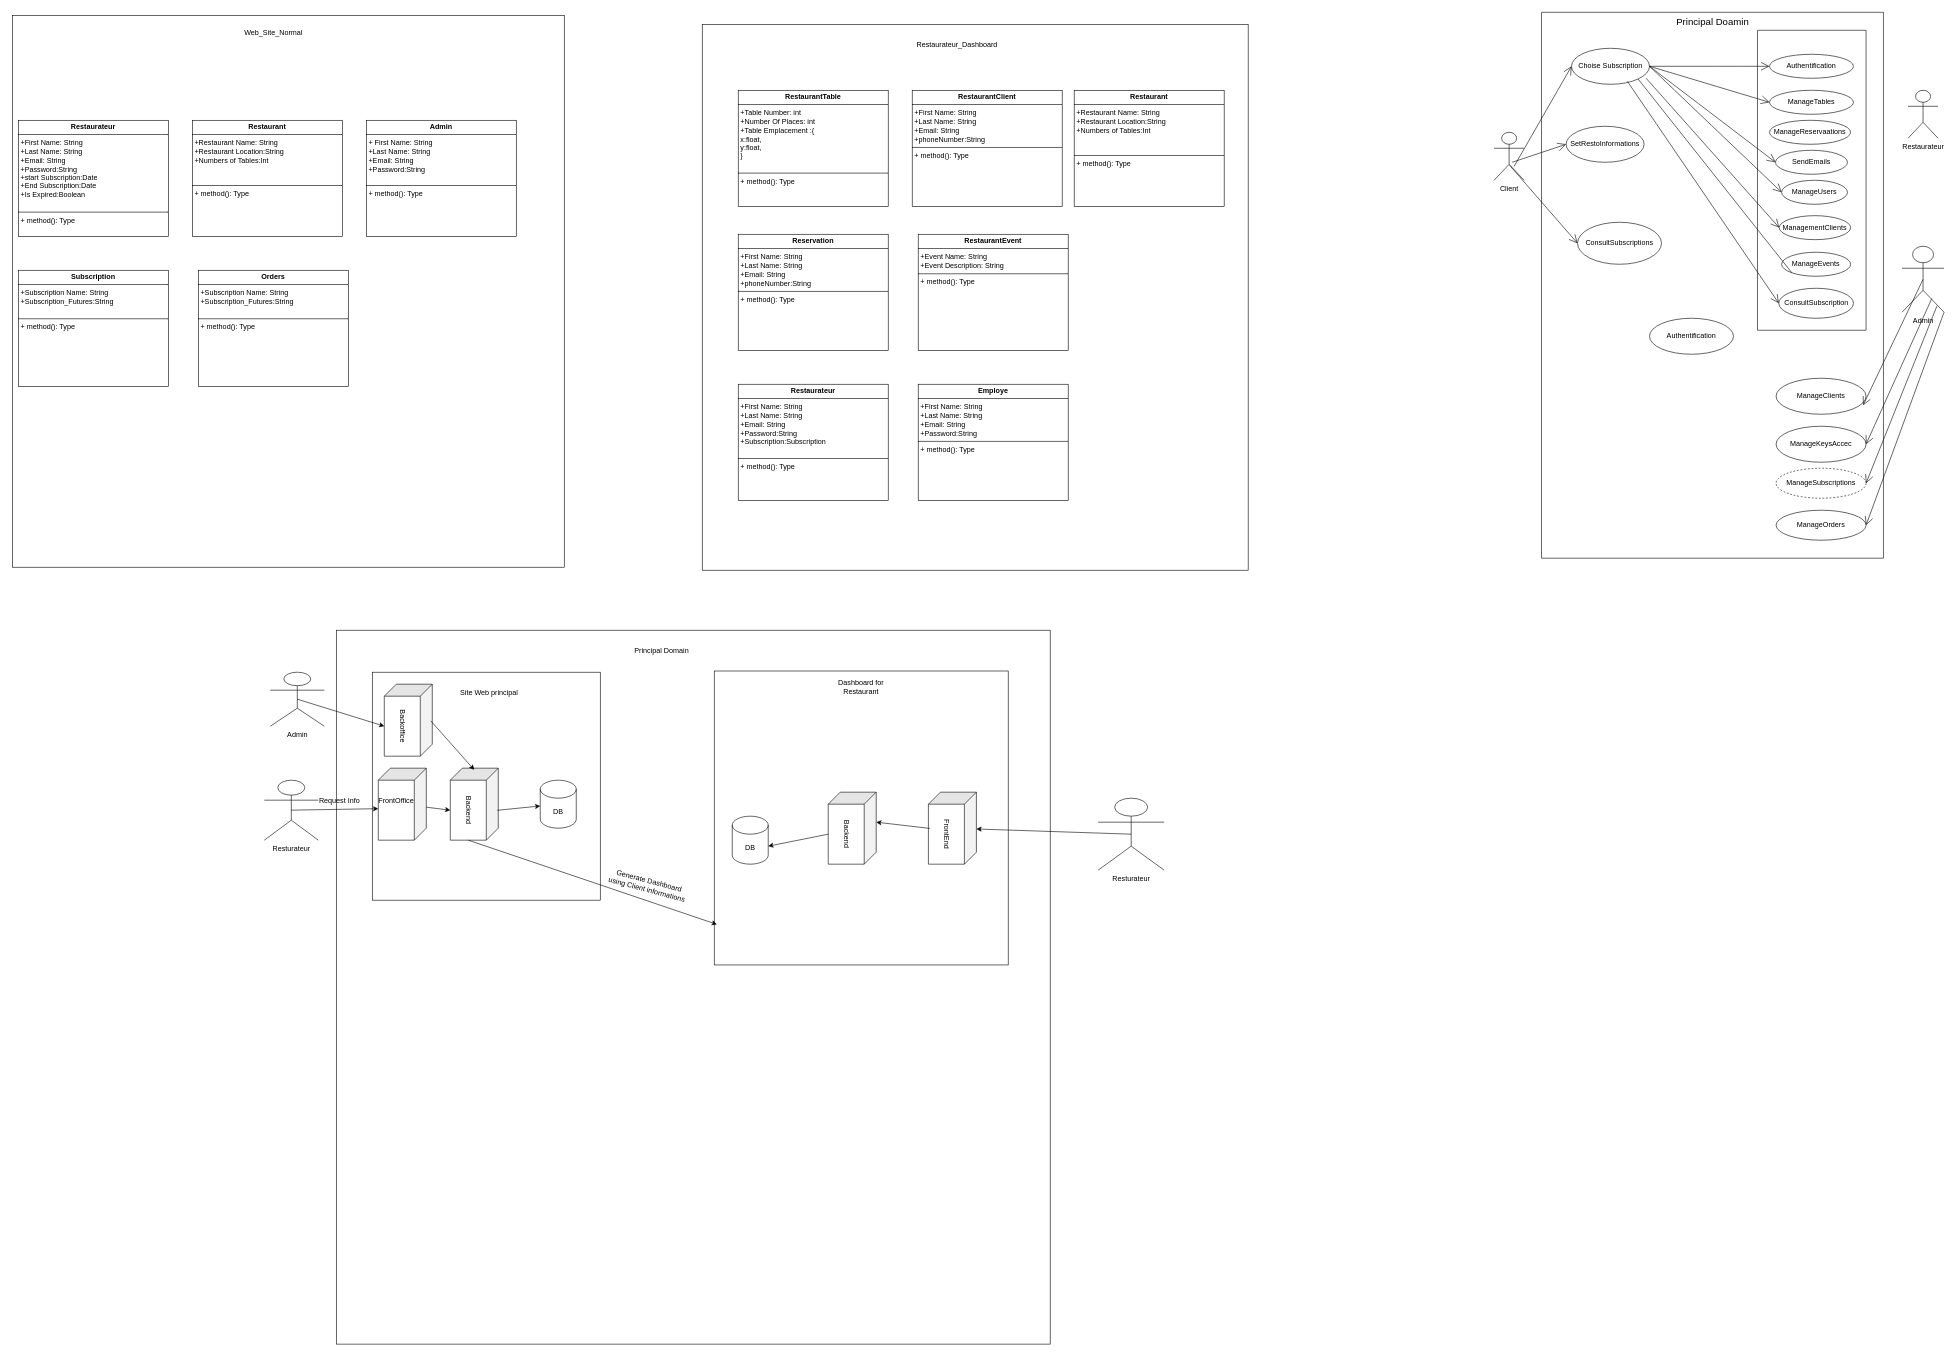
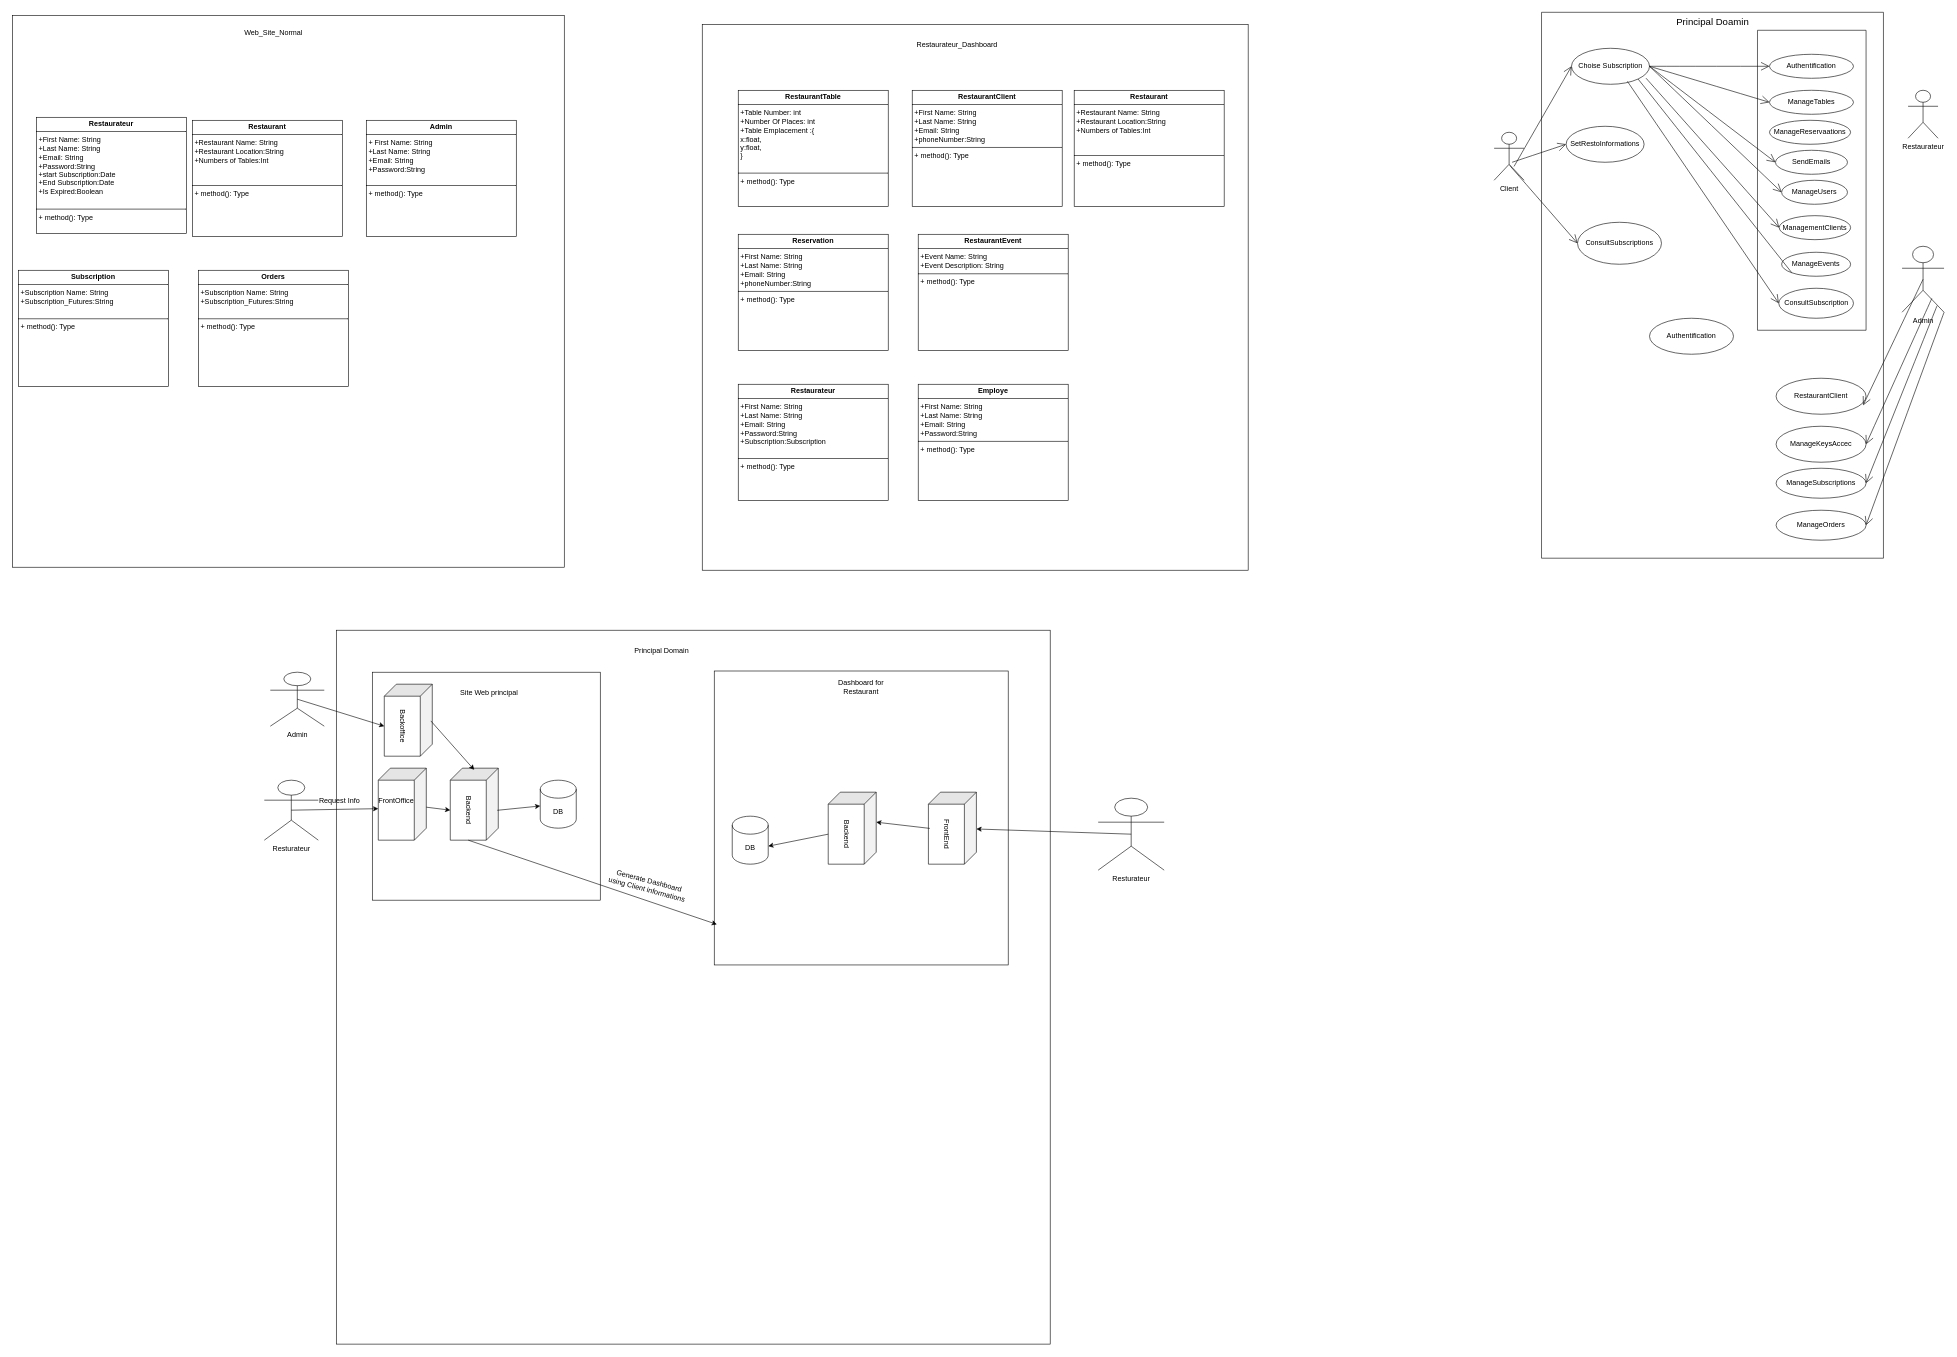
(93, 179) -> (111, 176)
(1821, 396) -> (1821, 396)
(1821, 483) -> (1821, 483)
